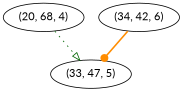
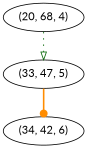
(117, 43) -> (44, 99)
